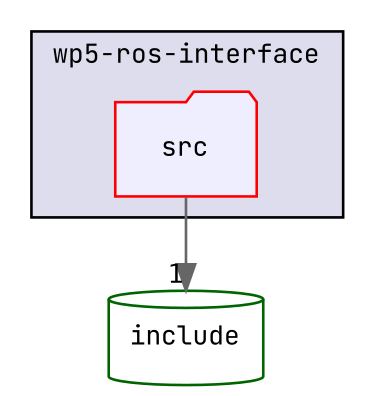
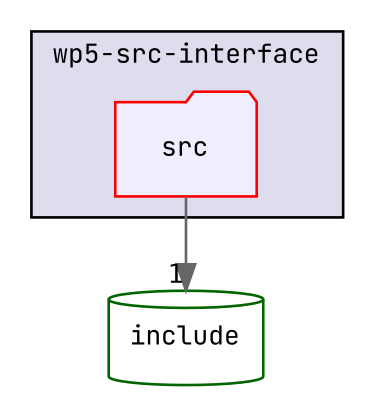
(187, 56) -> (187, 56)
